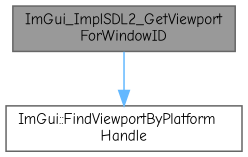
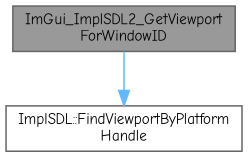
(124, 129) -> (124, 129)
